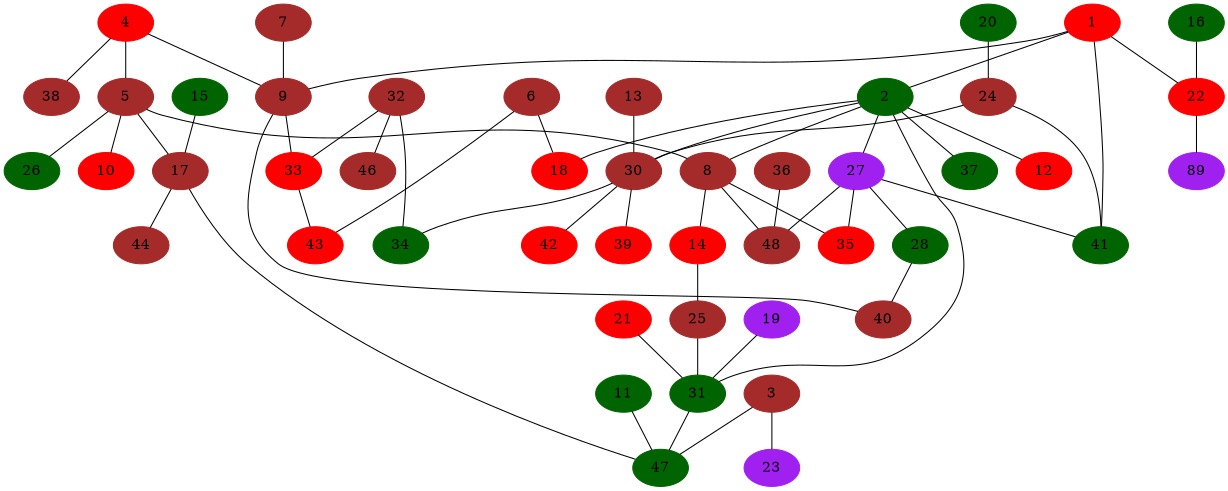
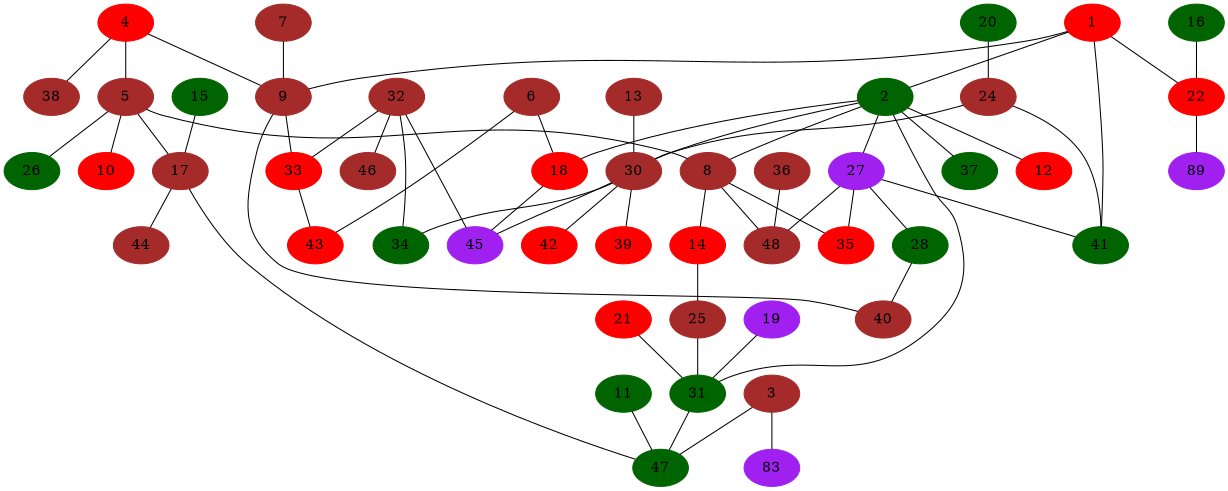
none -> (475, 245)
(772, 468) -> (772, 468)
